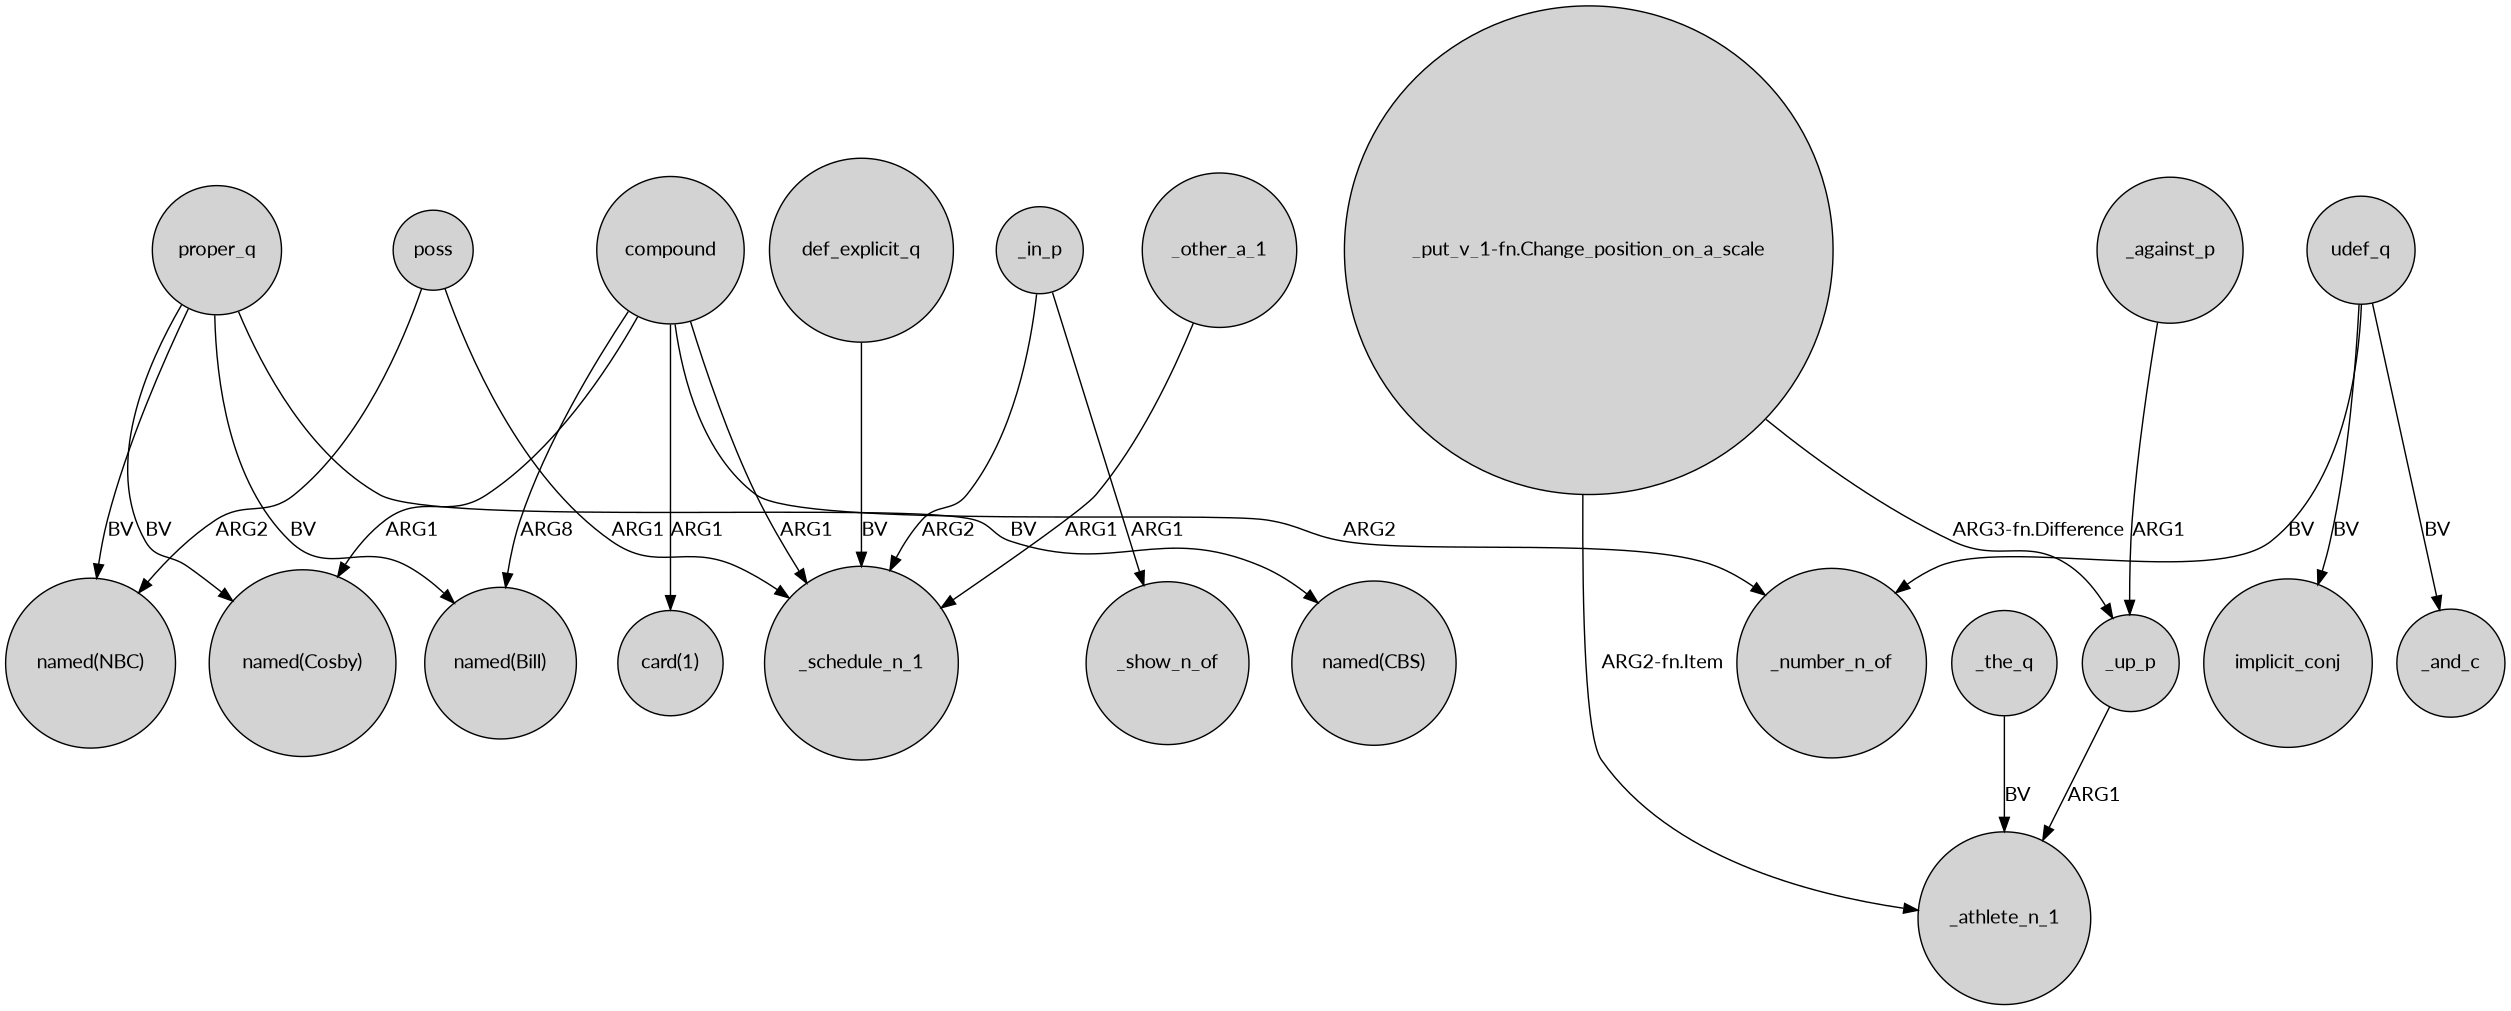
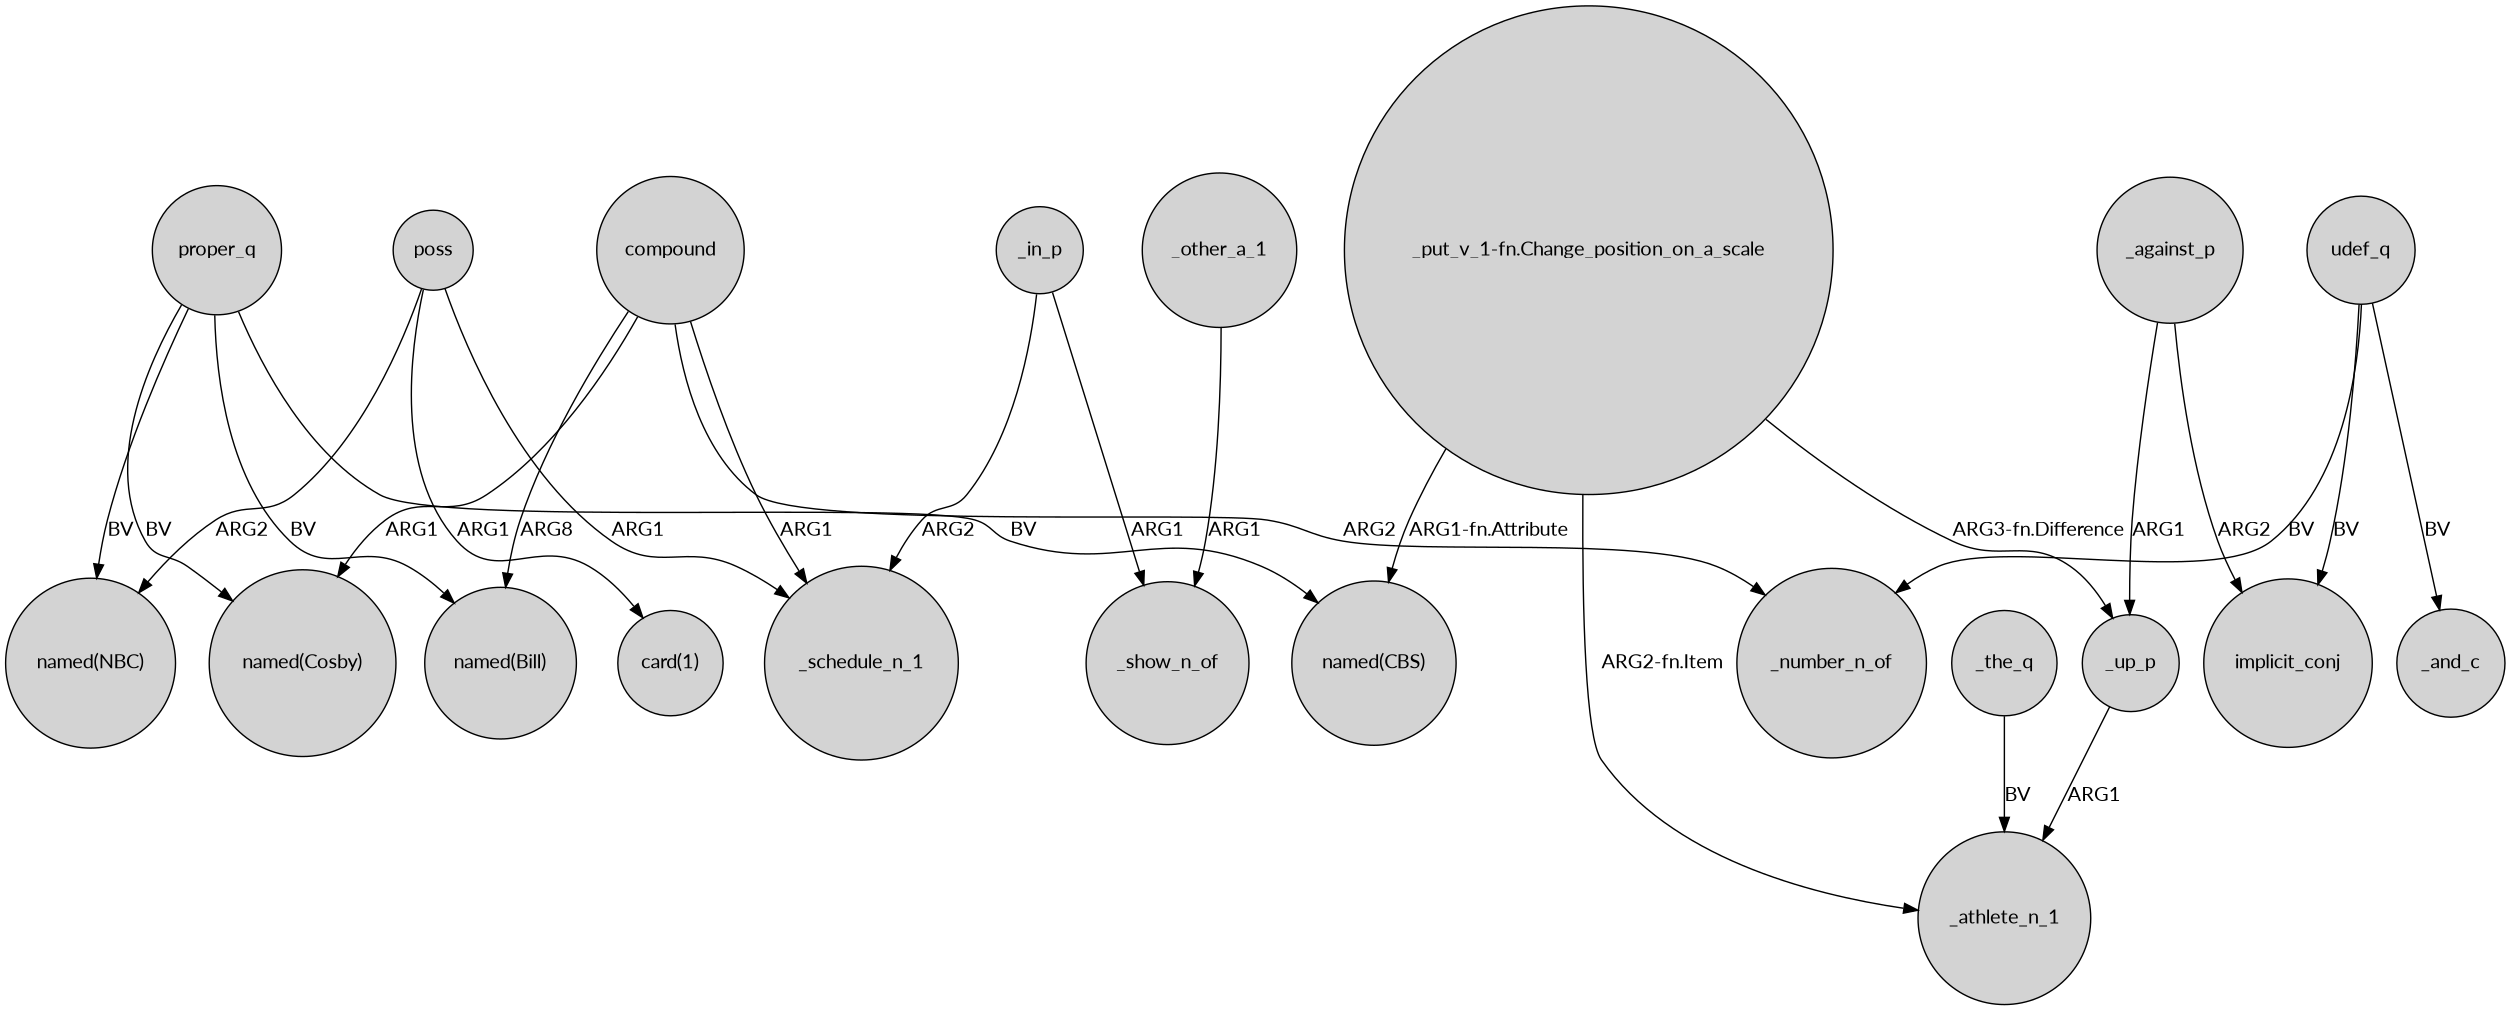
(861, 250) -> none
none -> (2194, 455)
(670, 460) -> (439, 516)
(1102, 487) -> (1217, 451)
none -> (1415, 507)
